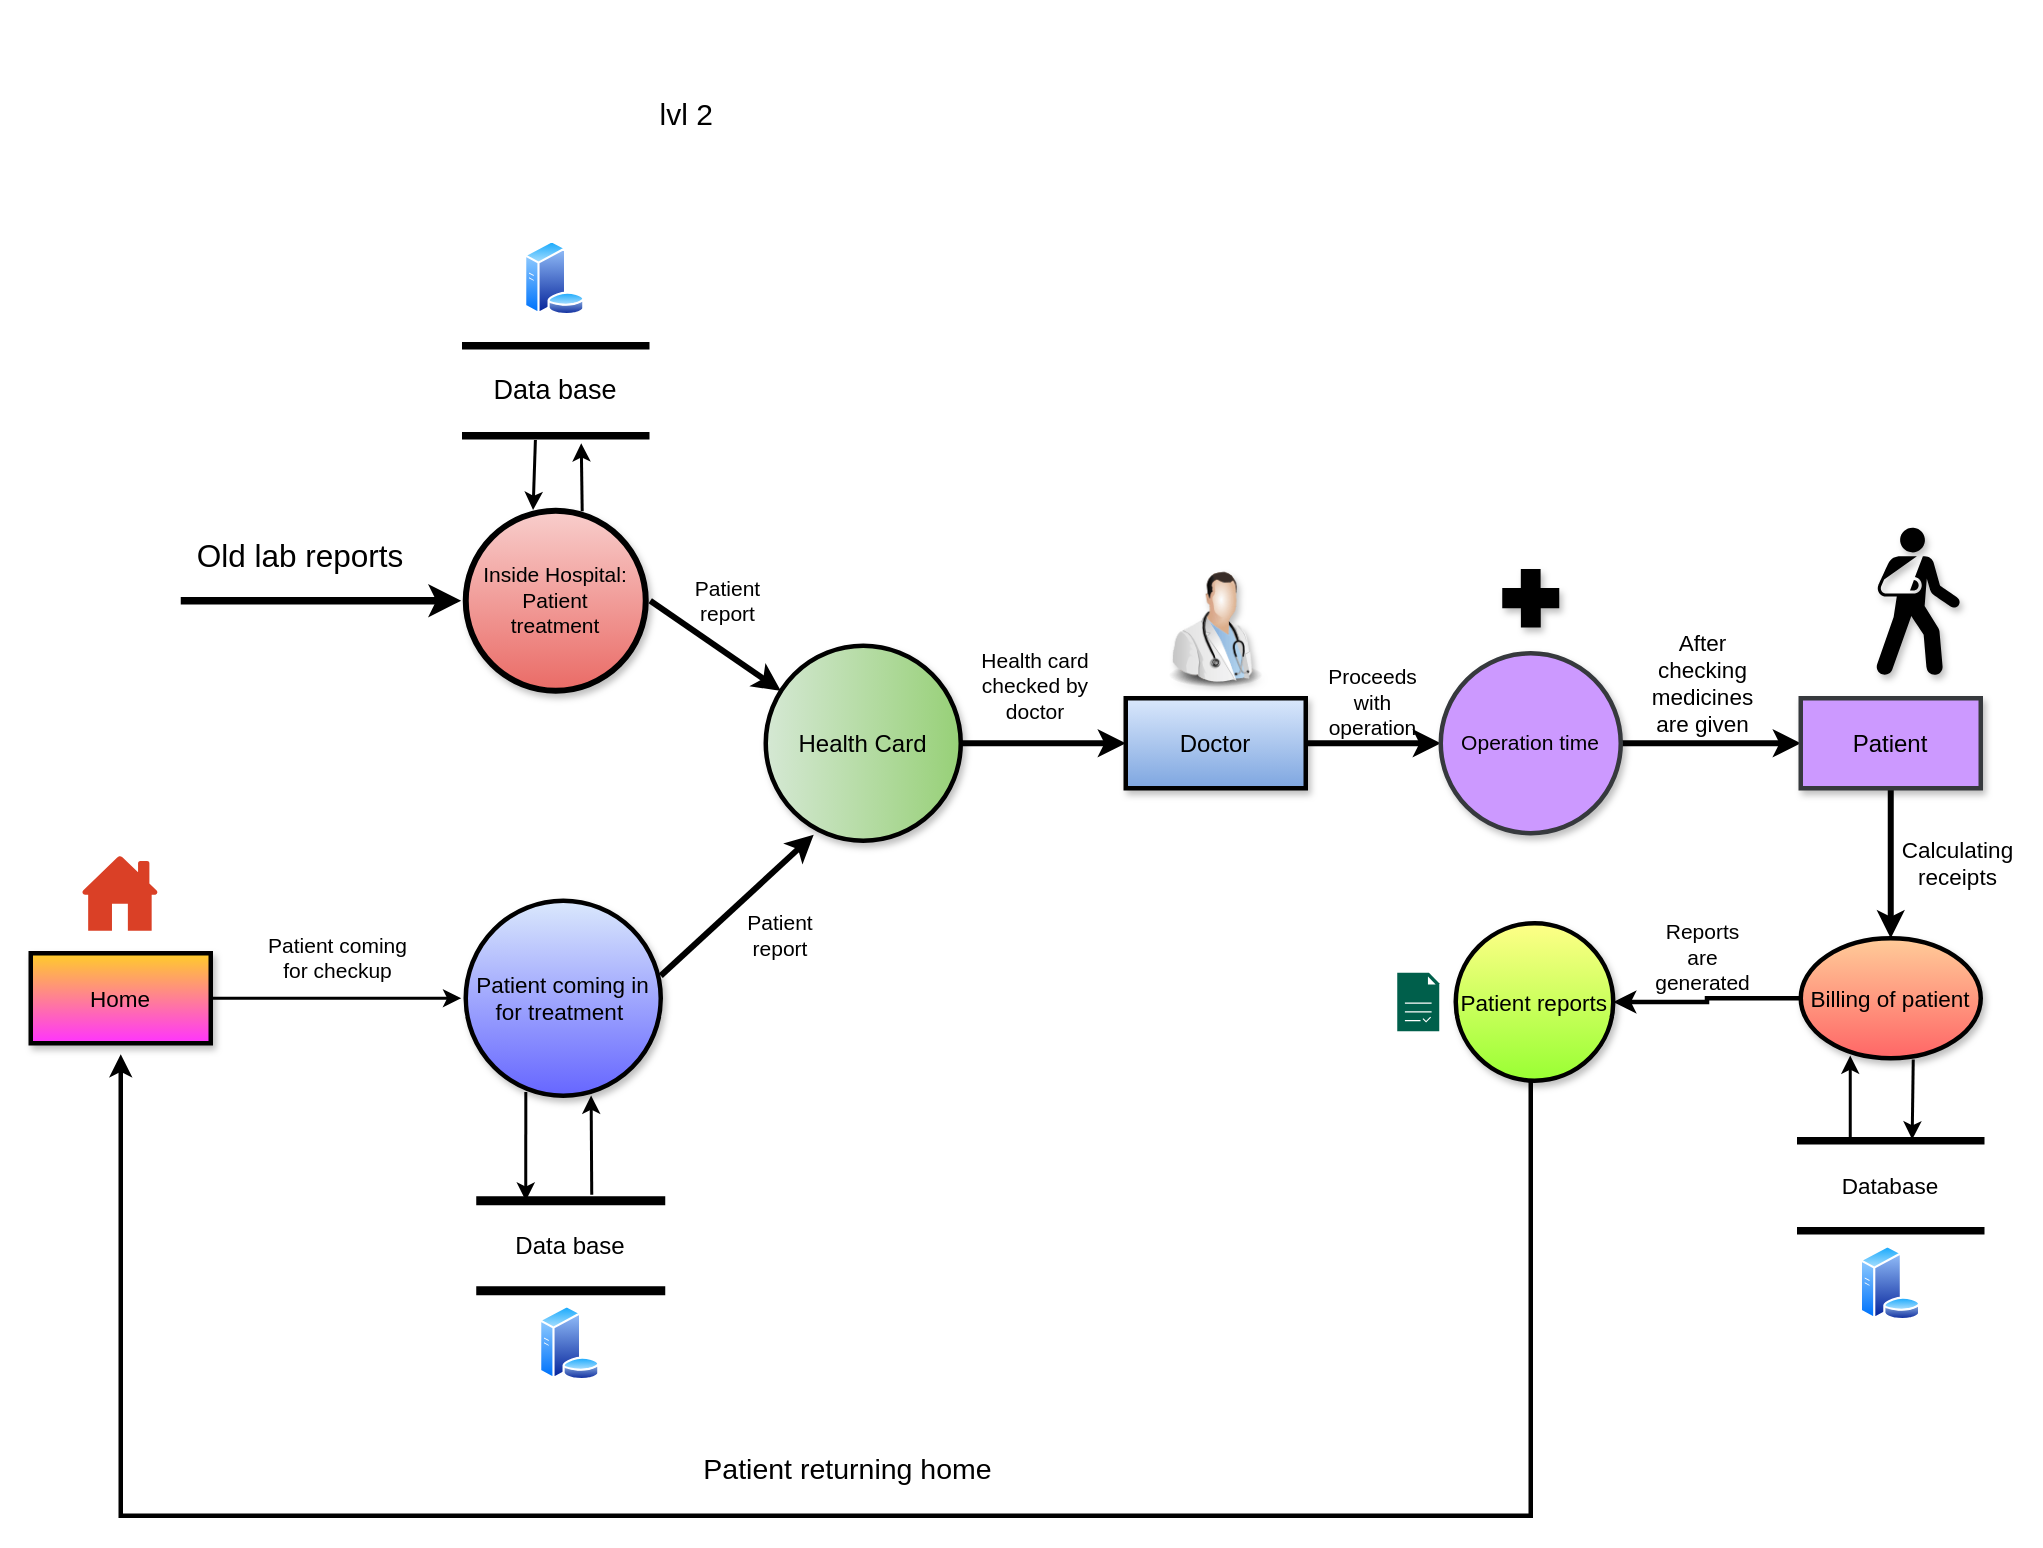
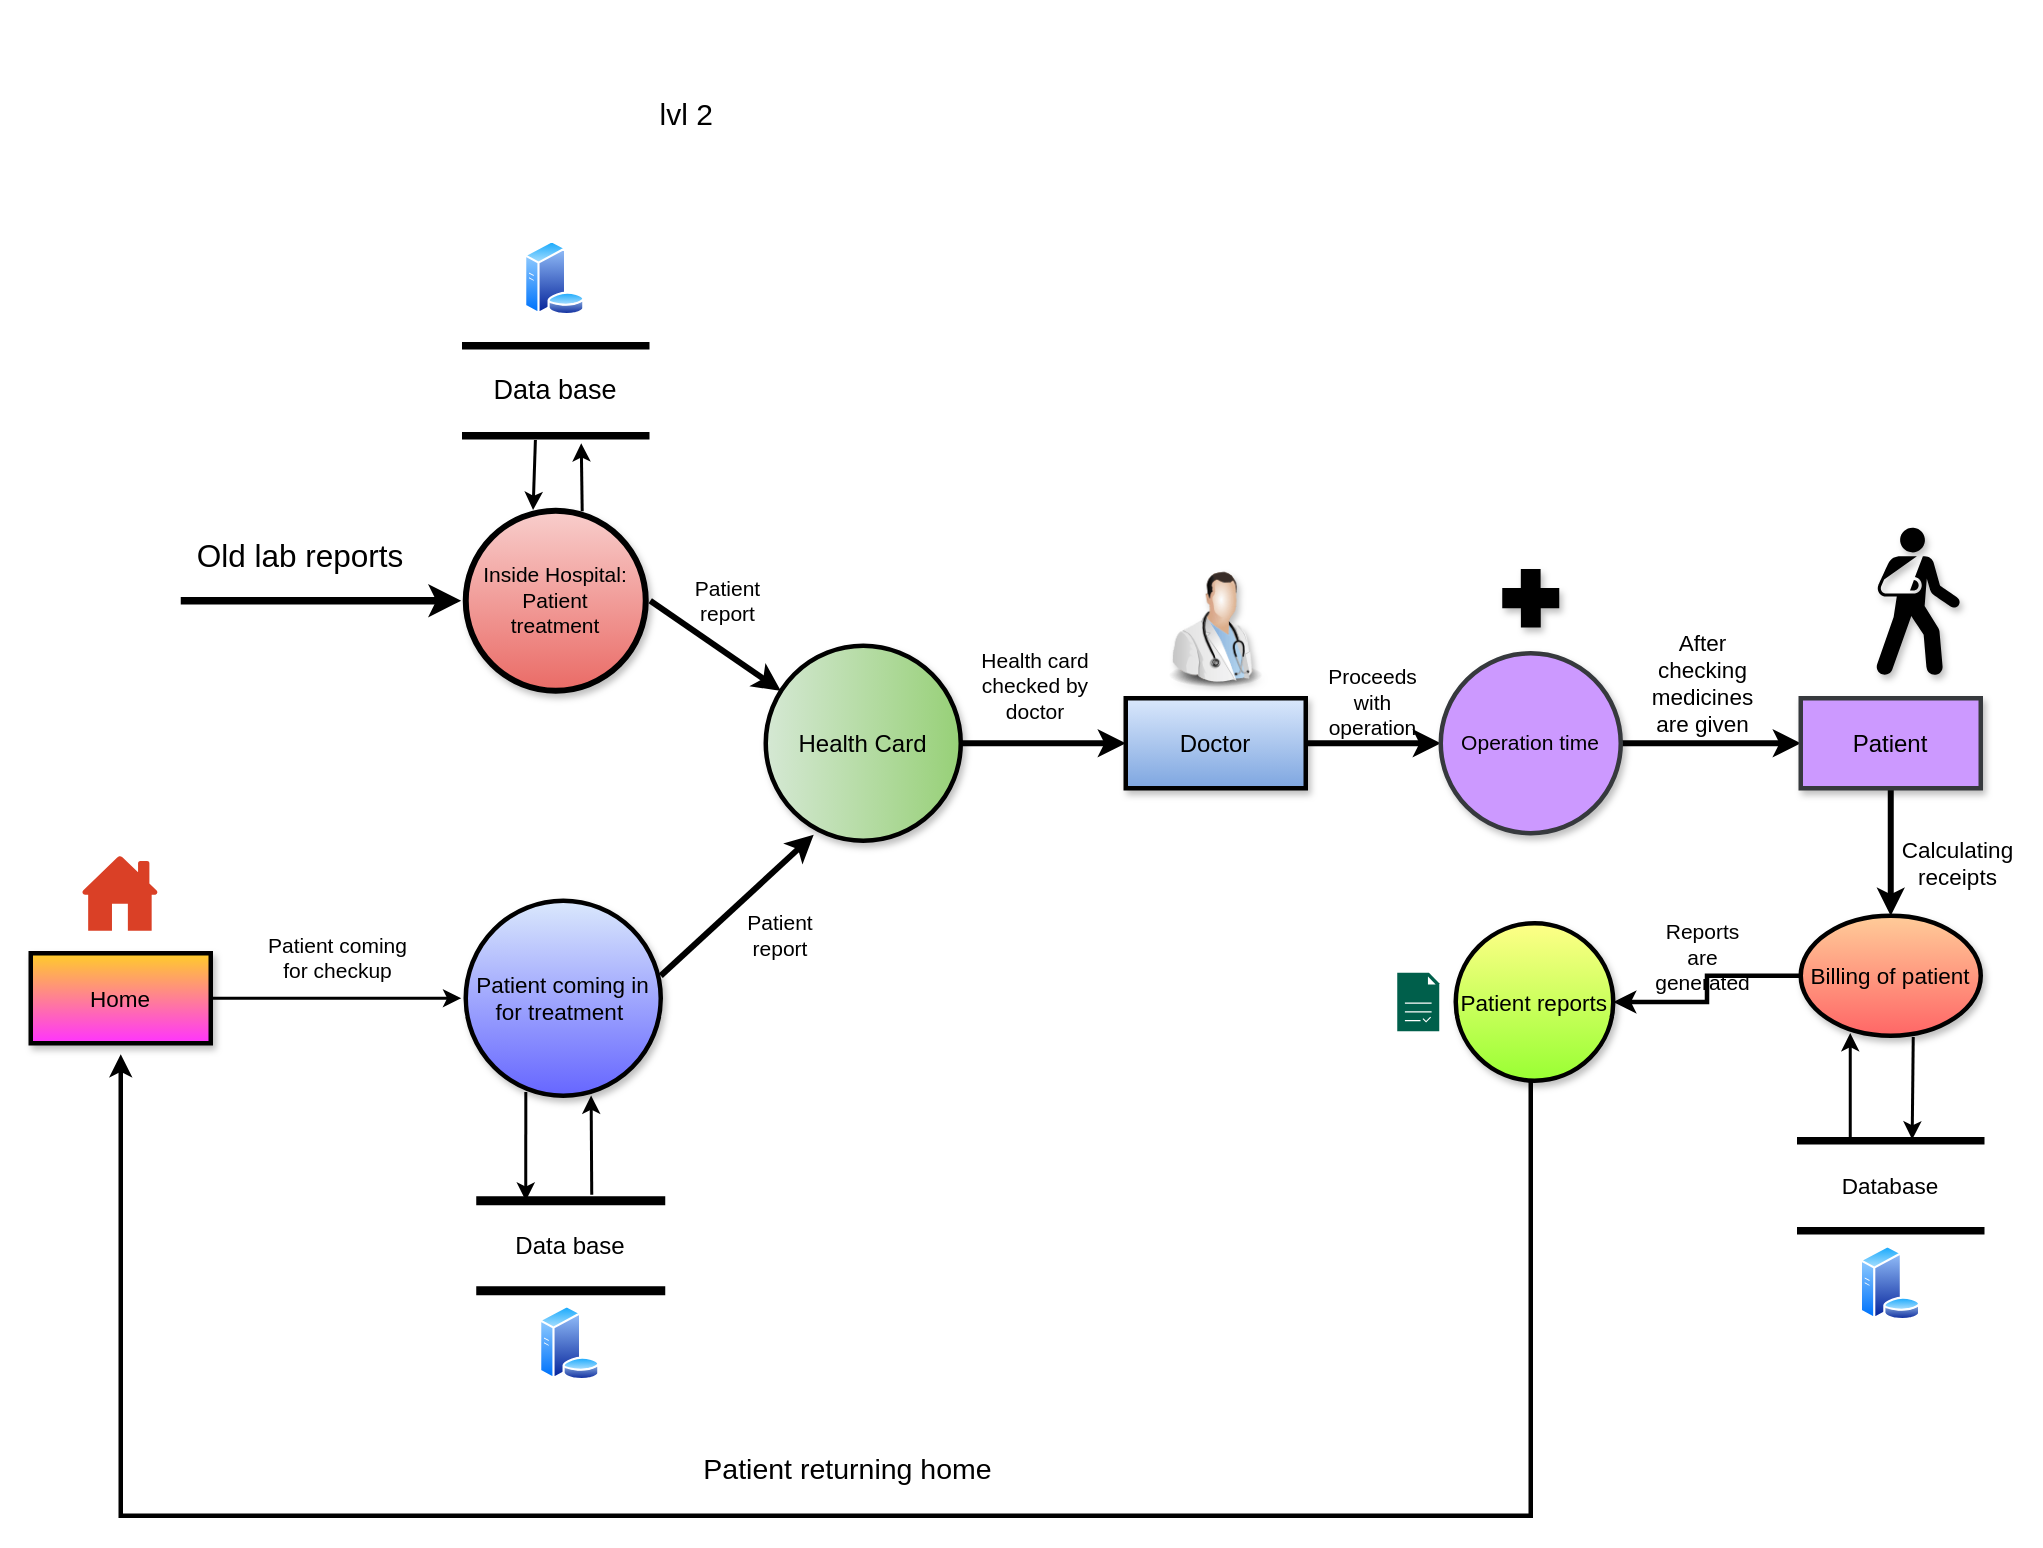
(1891, 998) -> (1891, 976)
